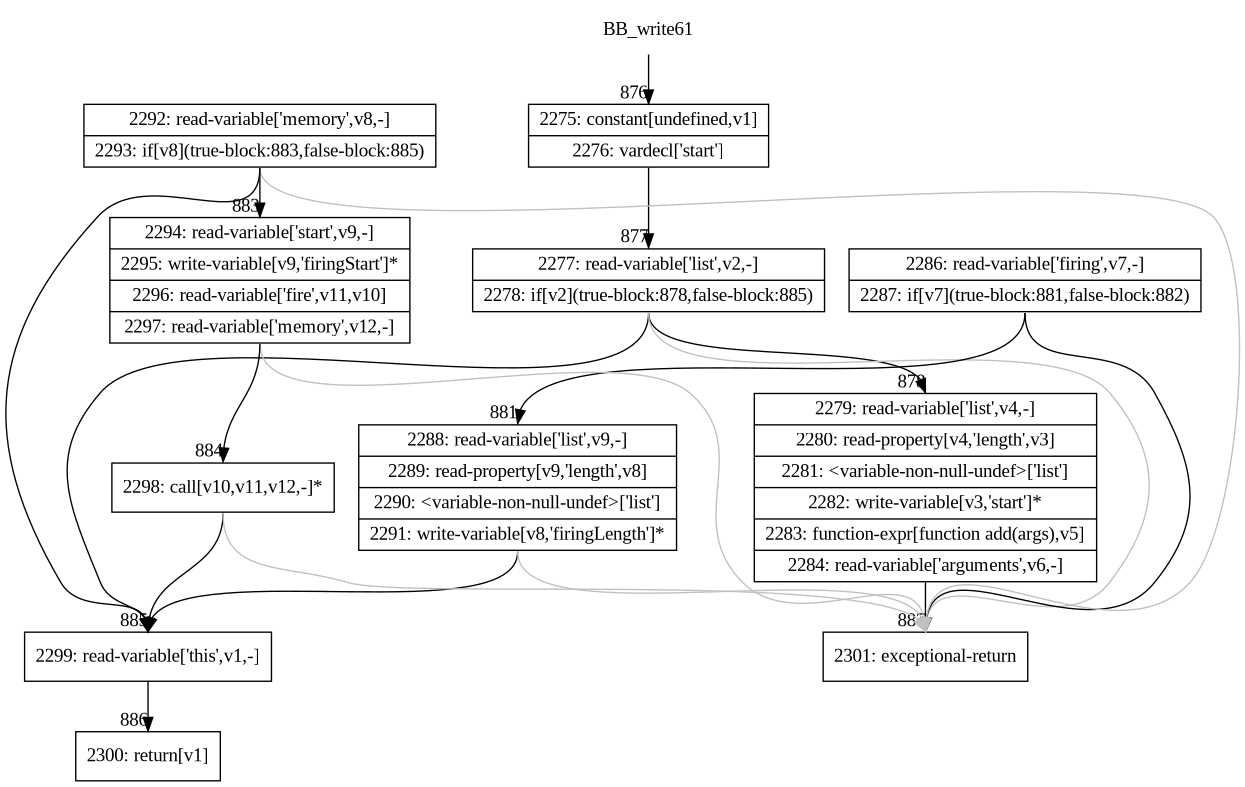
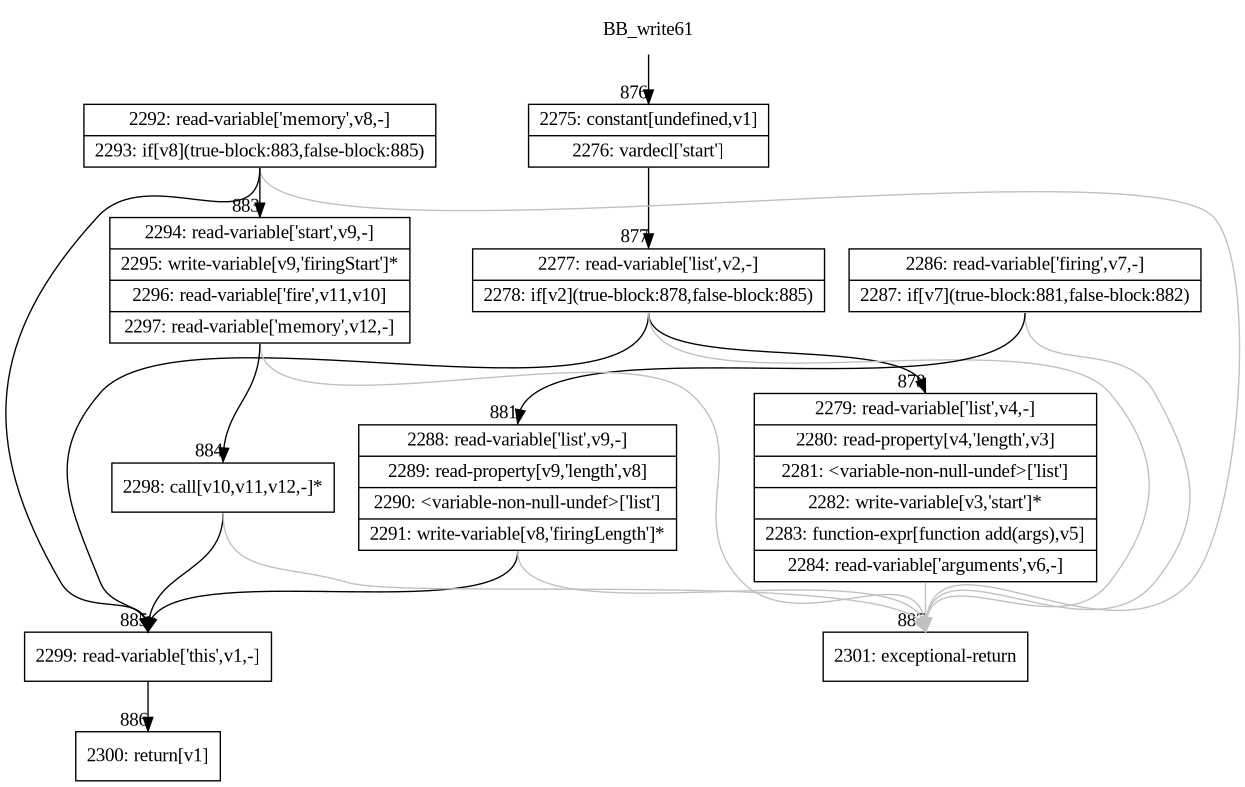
(1184, 531) -> (1184, 531)
(925, 600) -> (925, 600)
